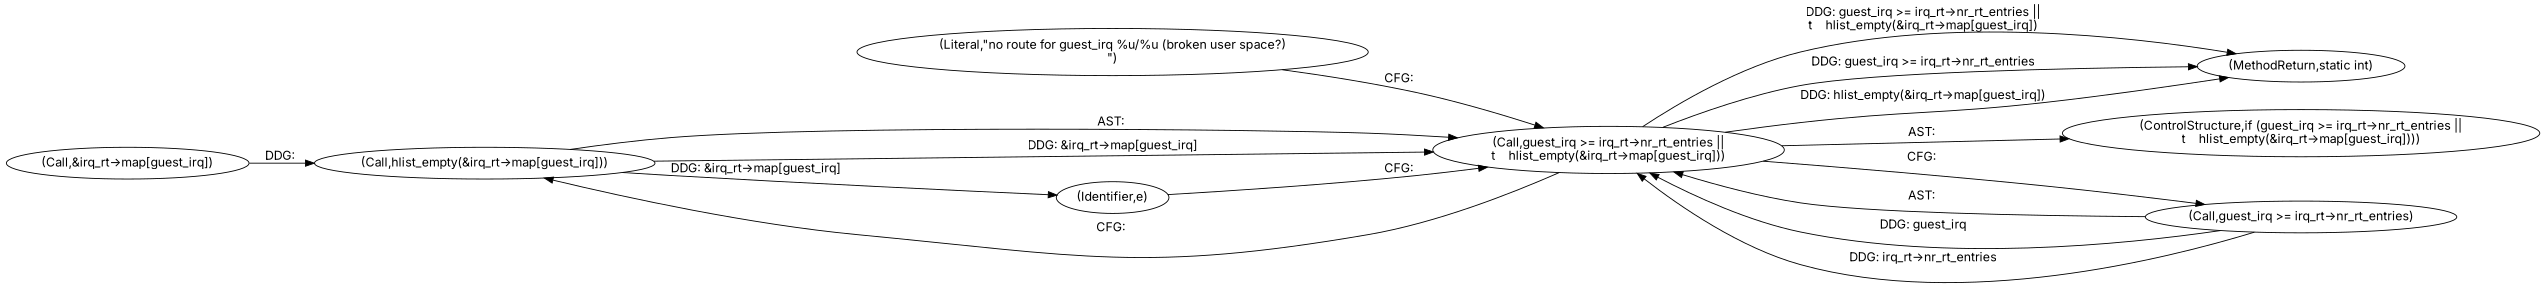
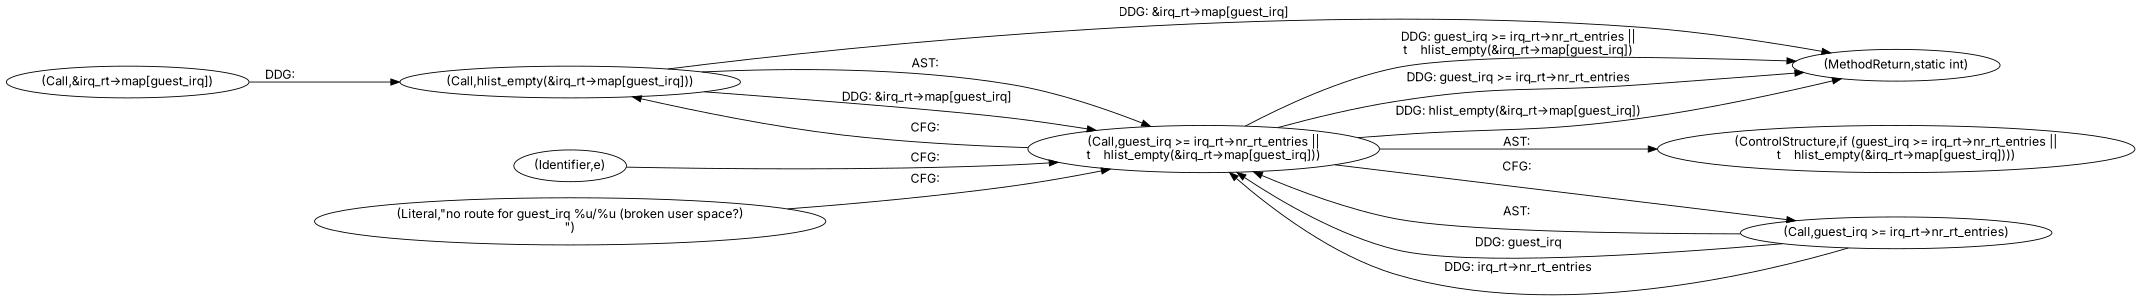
(835, 184) -> (1245, 22)
